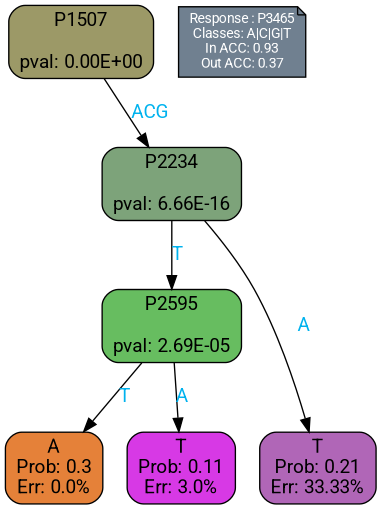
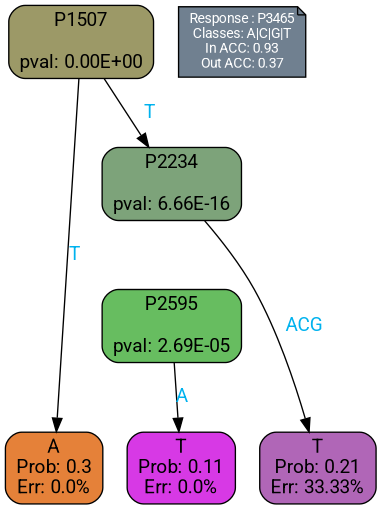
(150, 113) -> (150, 113)
(172, 248) -> none
(304, 326) -> (304, 326)
(117, 392) -> (68, 248)
(181, 468) -> (181, 468)
